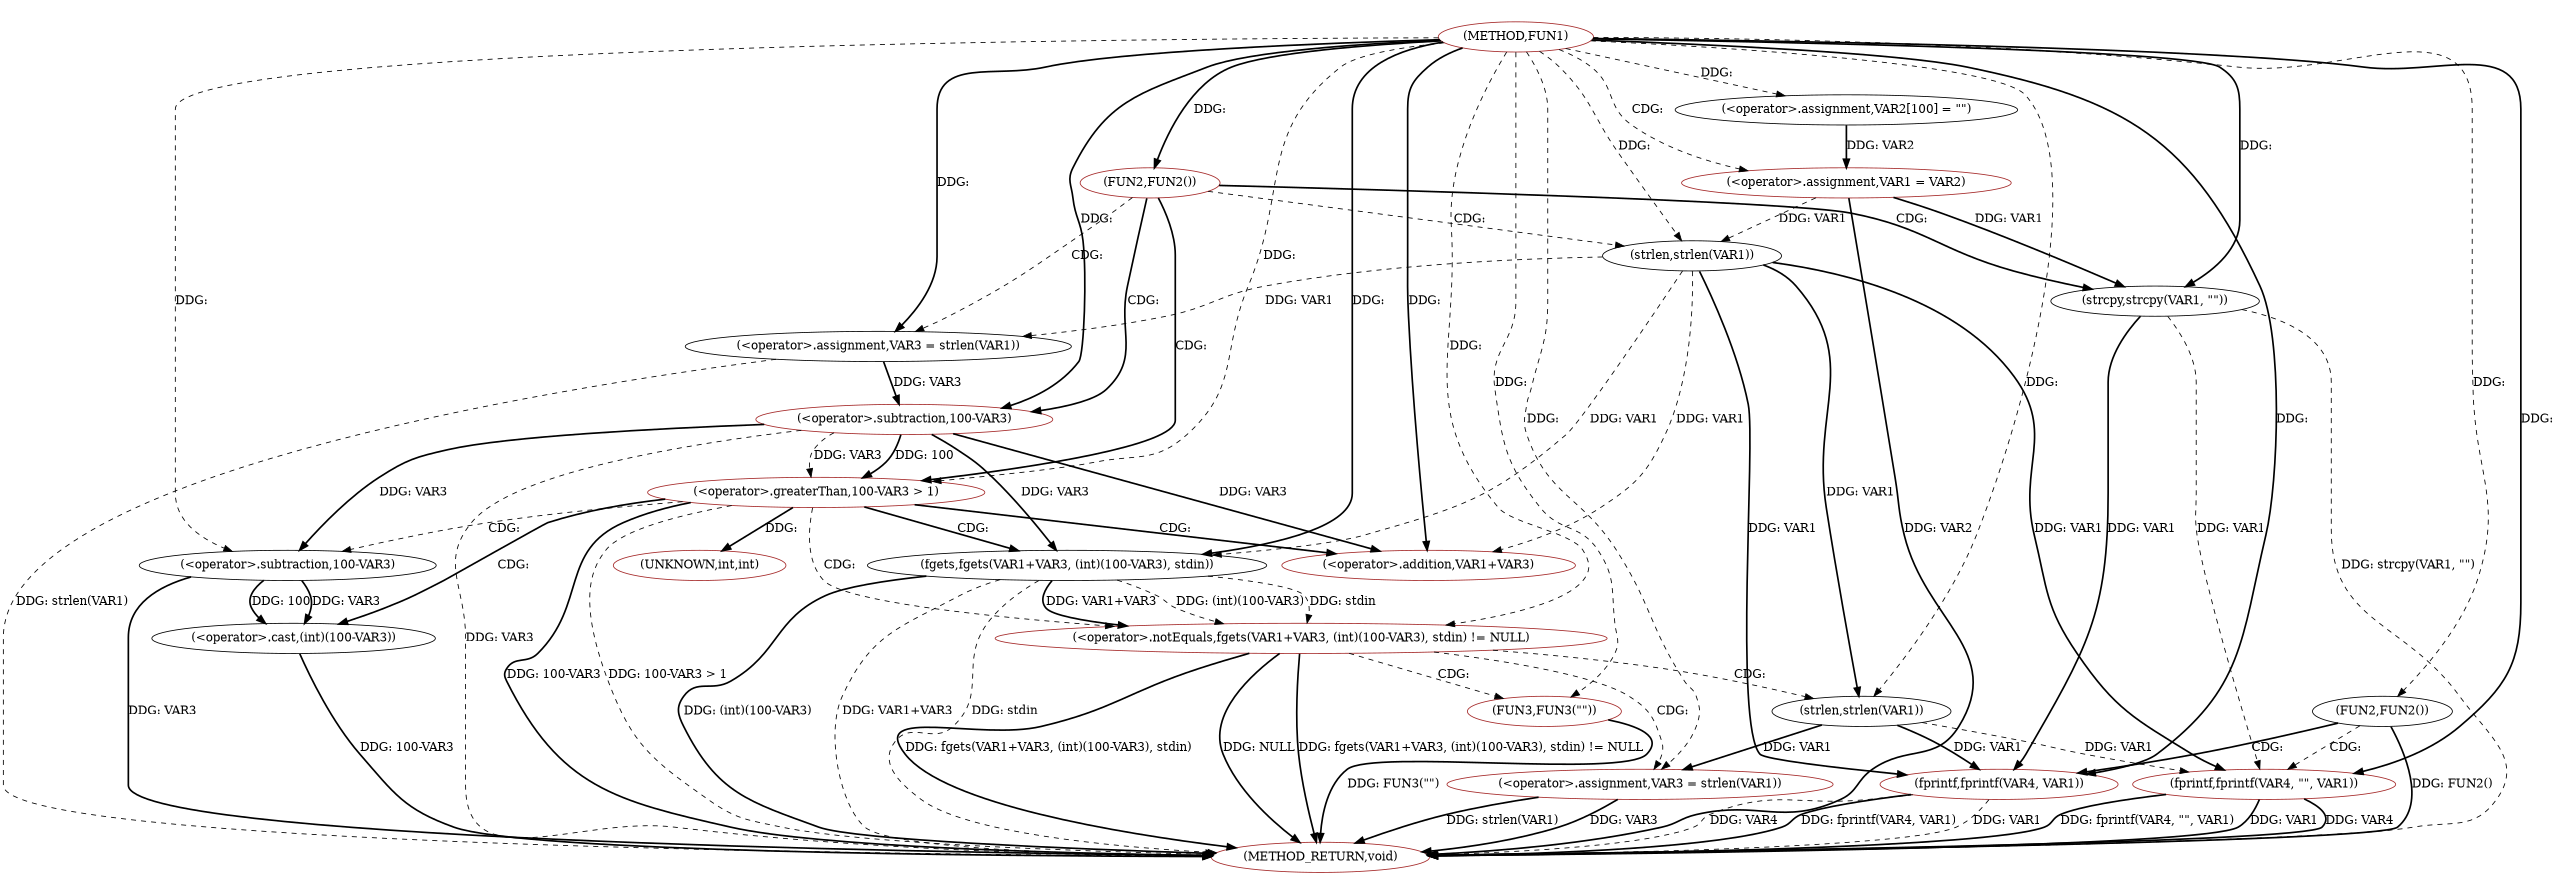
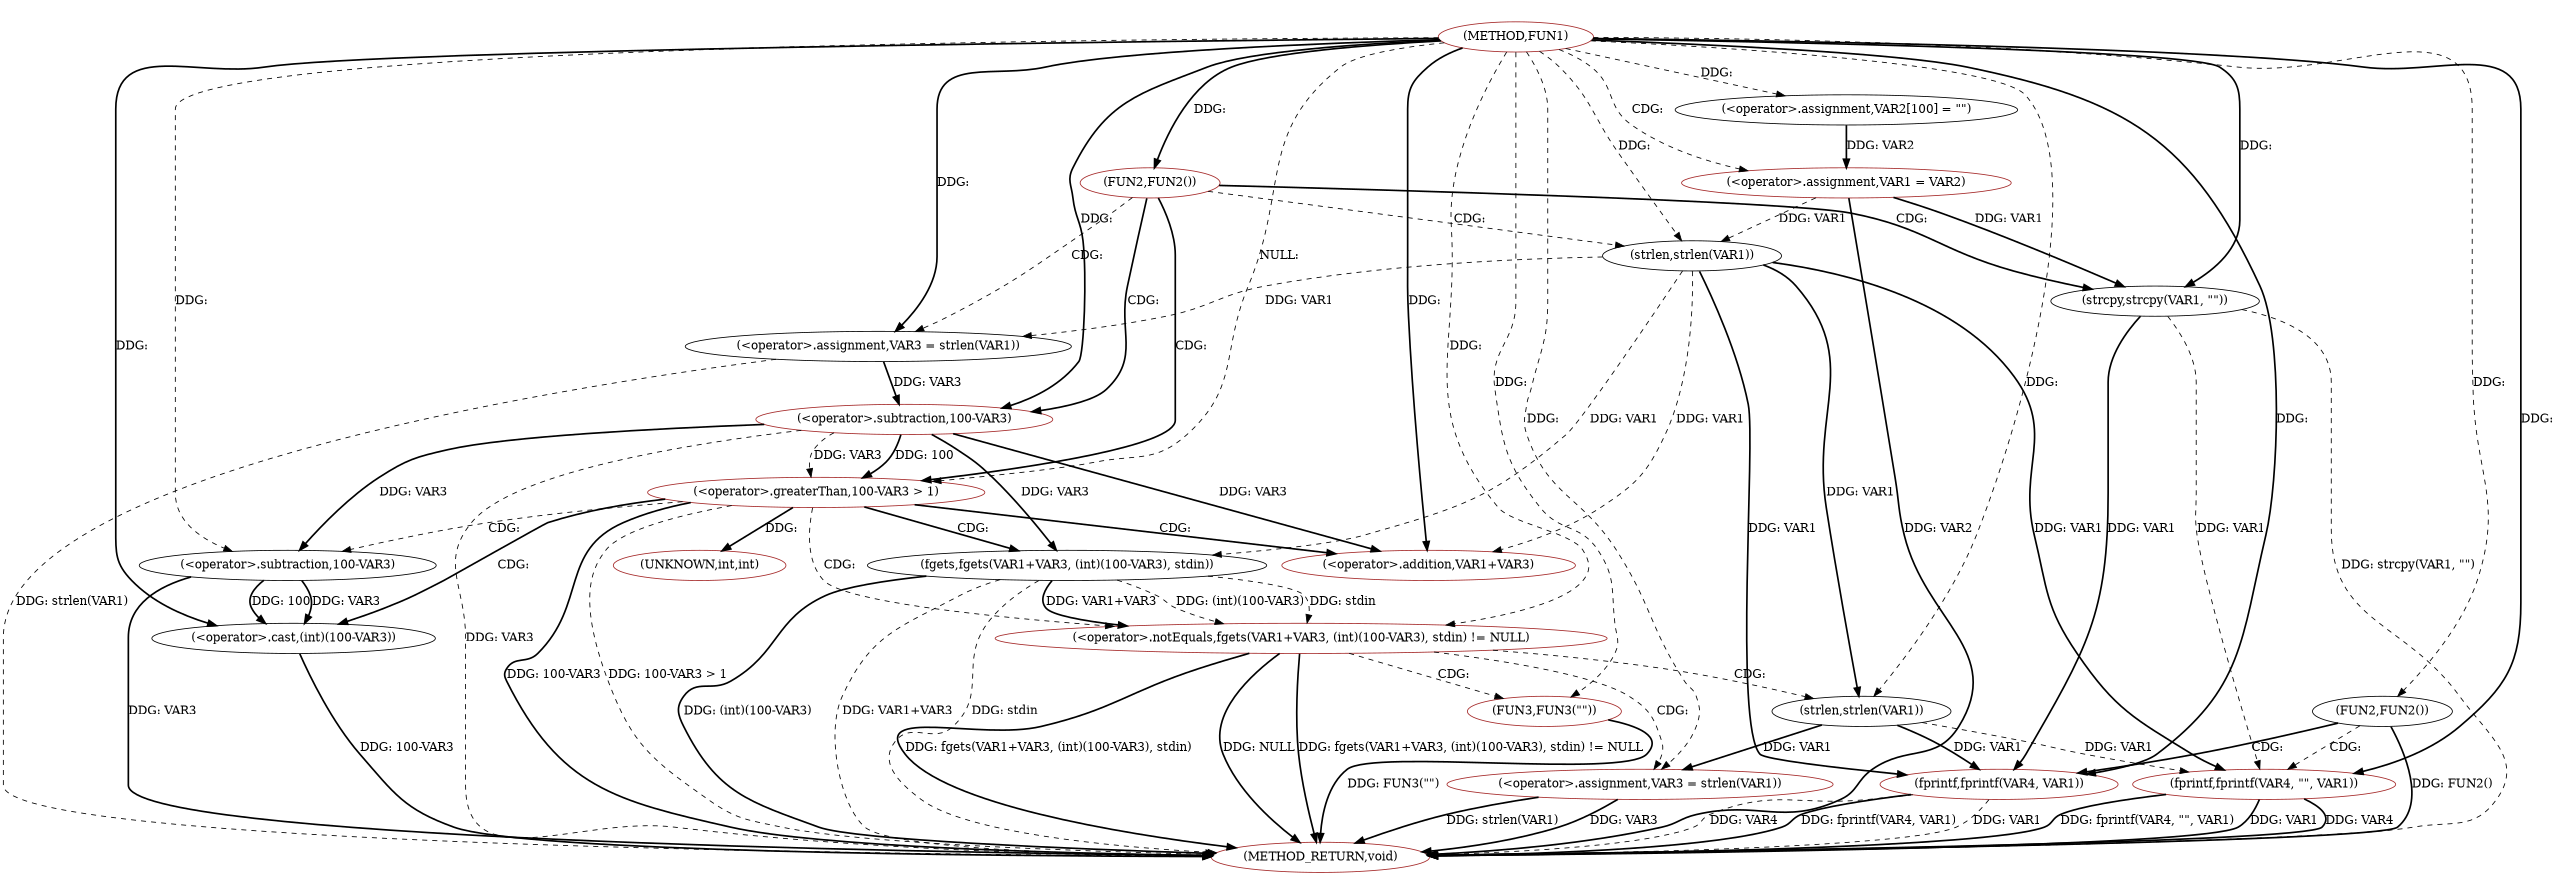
(1281, 256) -> (1281, 256)
(1352, 320) -> (434, 57)
